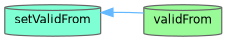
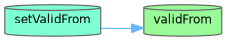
(128, 12) -> (116, 29)
